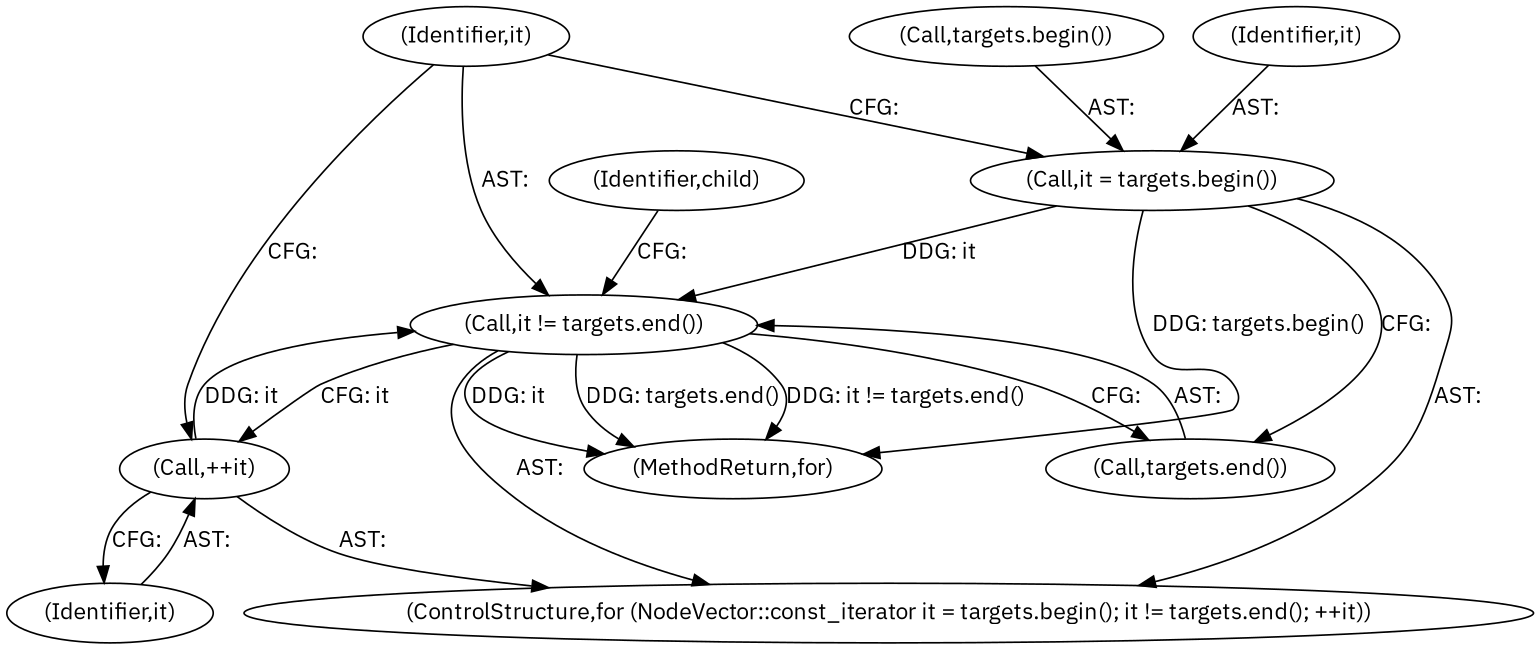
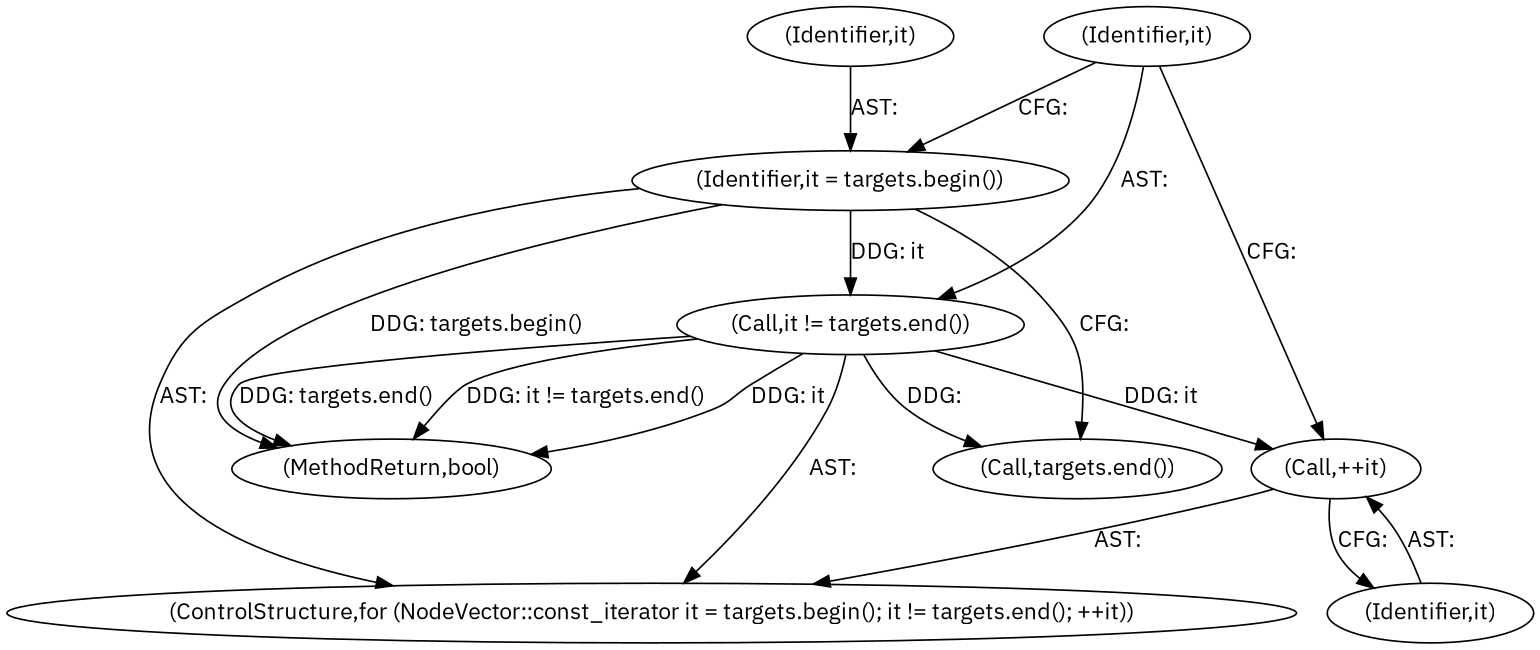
(1006, 36) -> none
(677, 181) -> none
(1152, 181) -> (851, 181)
(999, 341) -> none
(269, 353) -> none
(356, 397) -> (1162, 397)
(1119, 397) -> (938, 397)
(733, 469) -> (392, 469)
